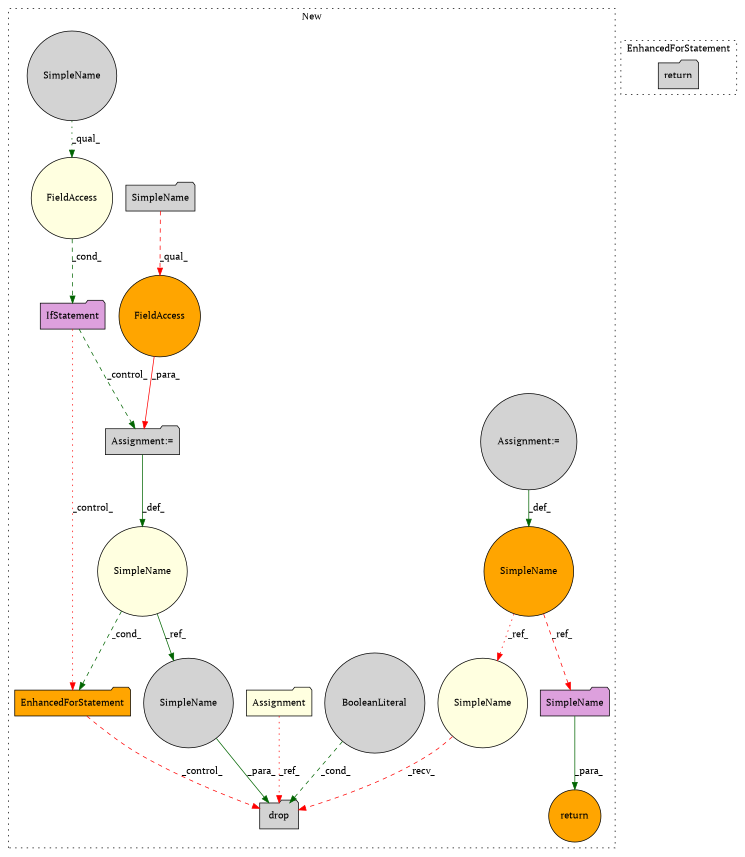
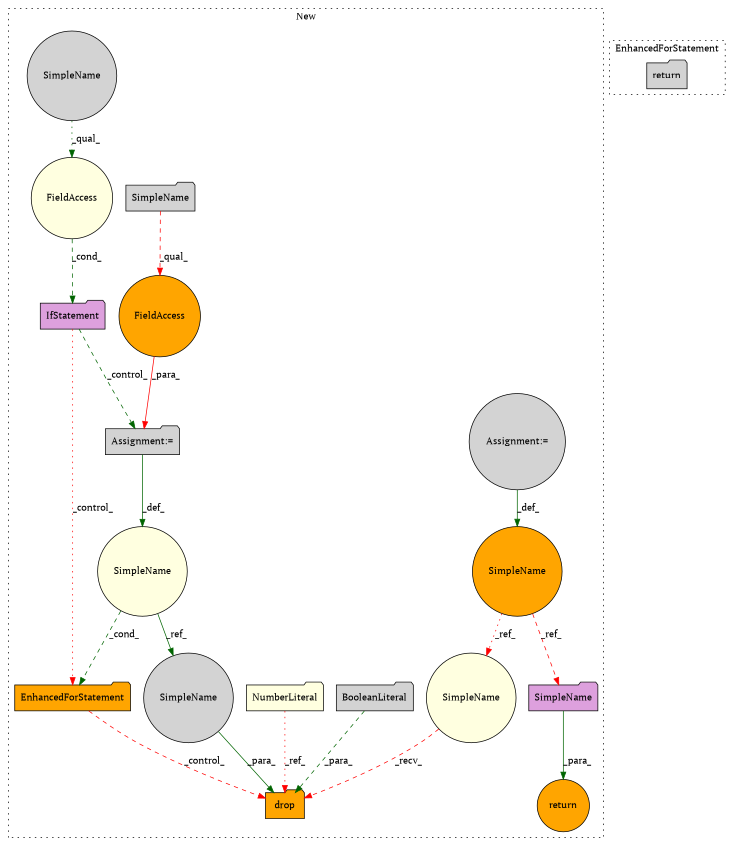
(279, 703) -> (285, 698)
(375, 703) -> (375, 698)
(336, 771) -> (339, 761)
(279, 816) -> (285, 806)
